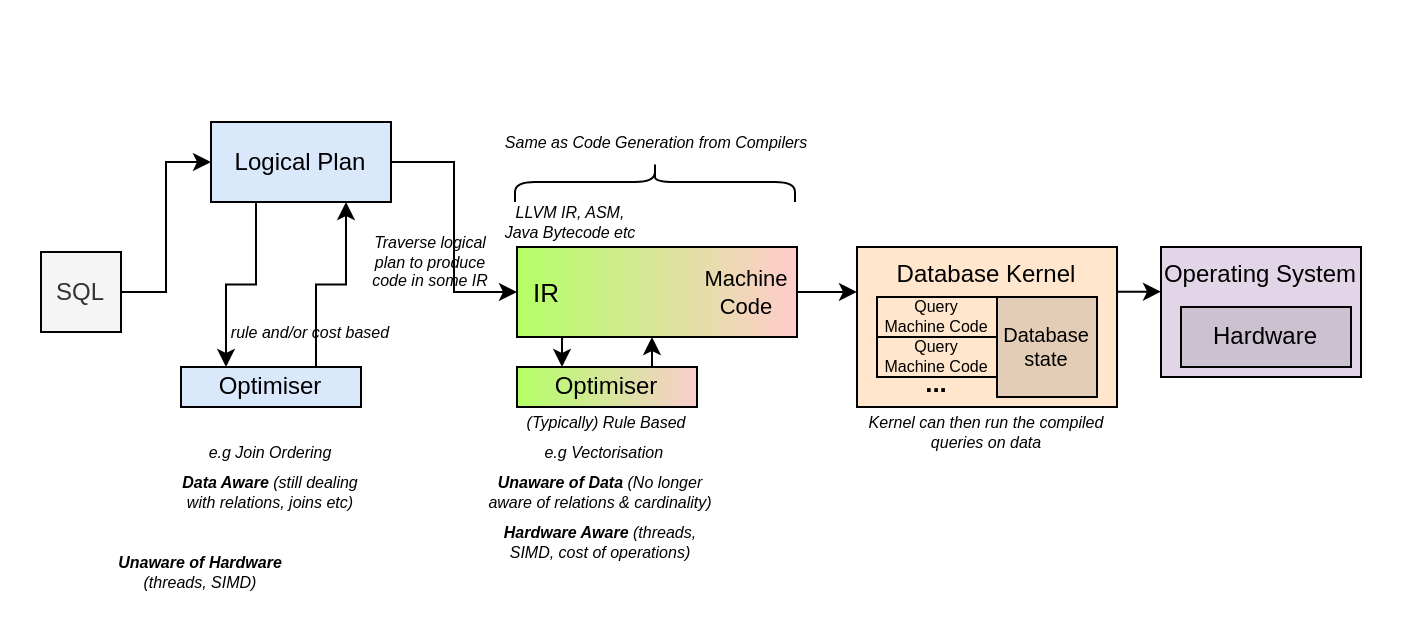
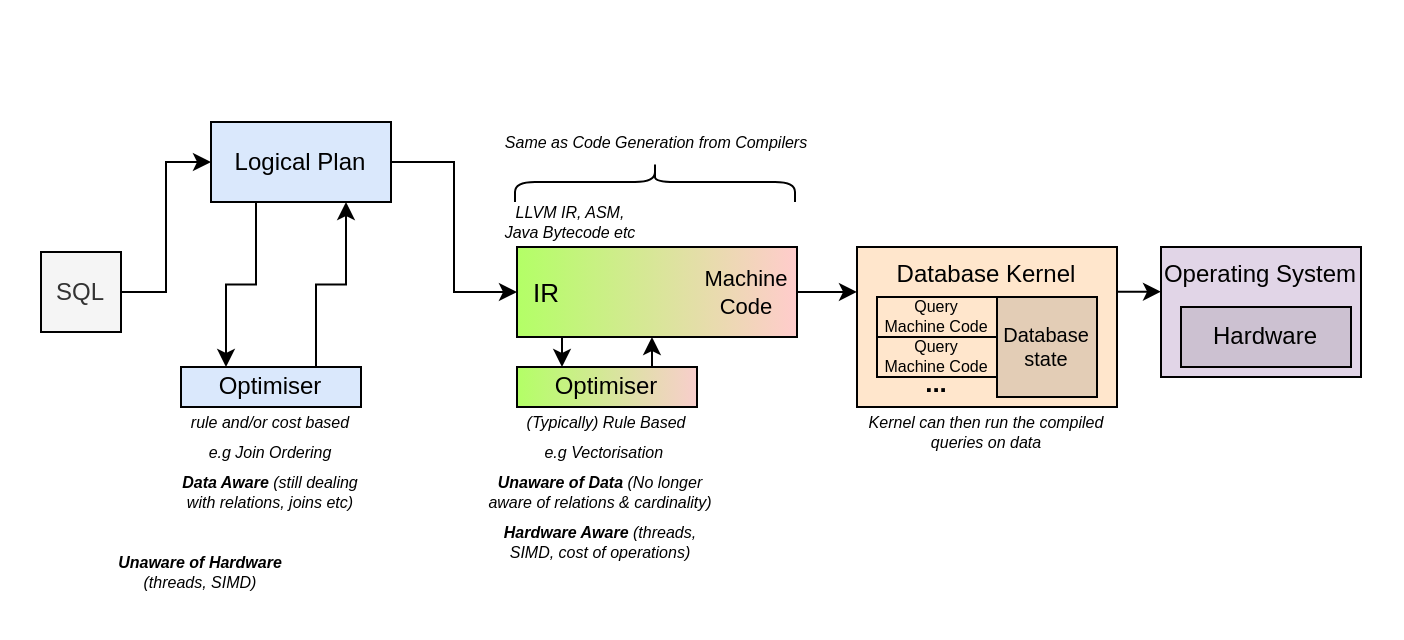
(431, 262) -> none
(311, 332) -> (271, 422)
